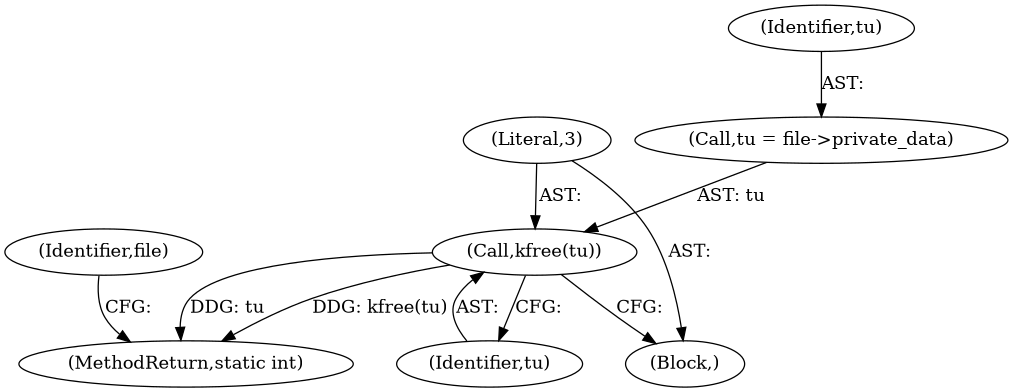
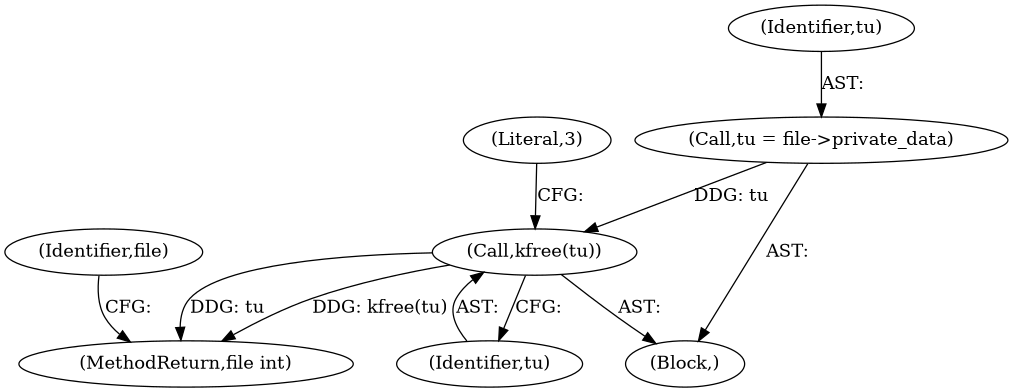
(564, 196) -> (564, 196)
(731, 196) -> (731, 196)
(648, 230) -> (757, 247)
(643, 308) -> (643, 308)
(186, 364) -> (186, 364)
